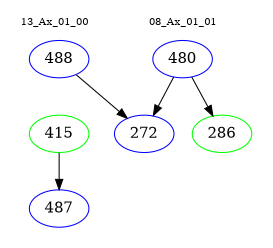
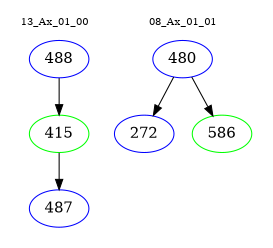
(90, 87) -> (59, 91)
(222, 134) -> (222, 134)
